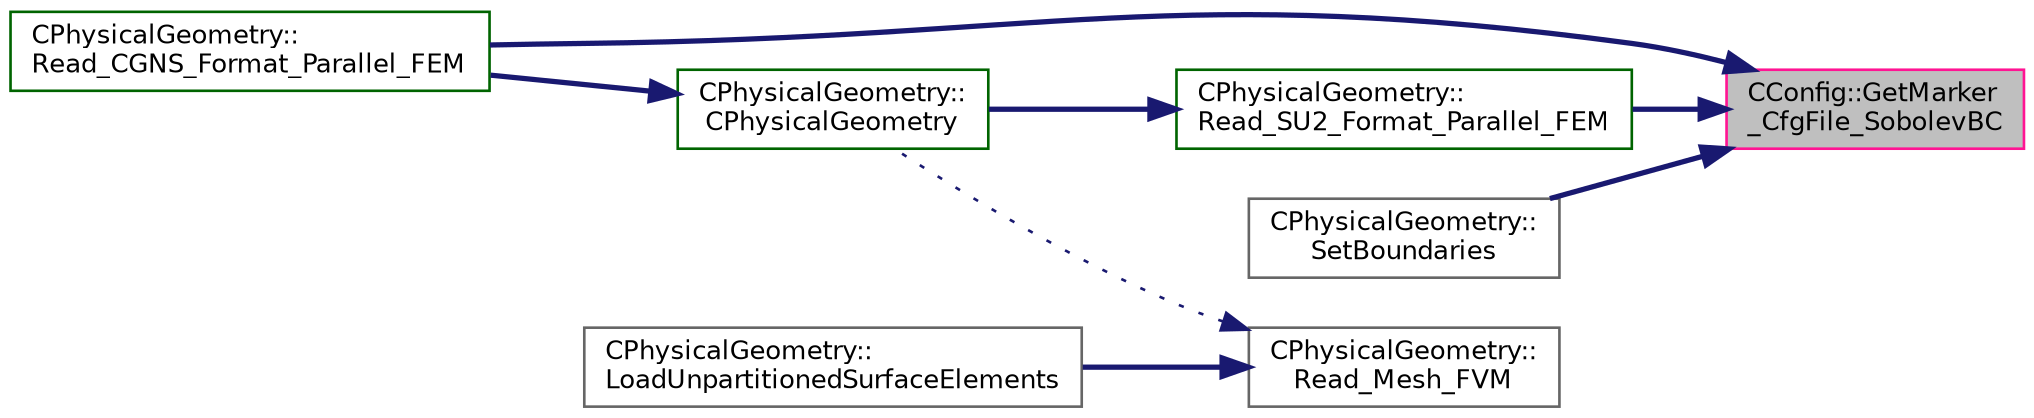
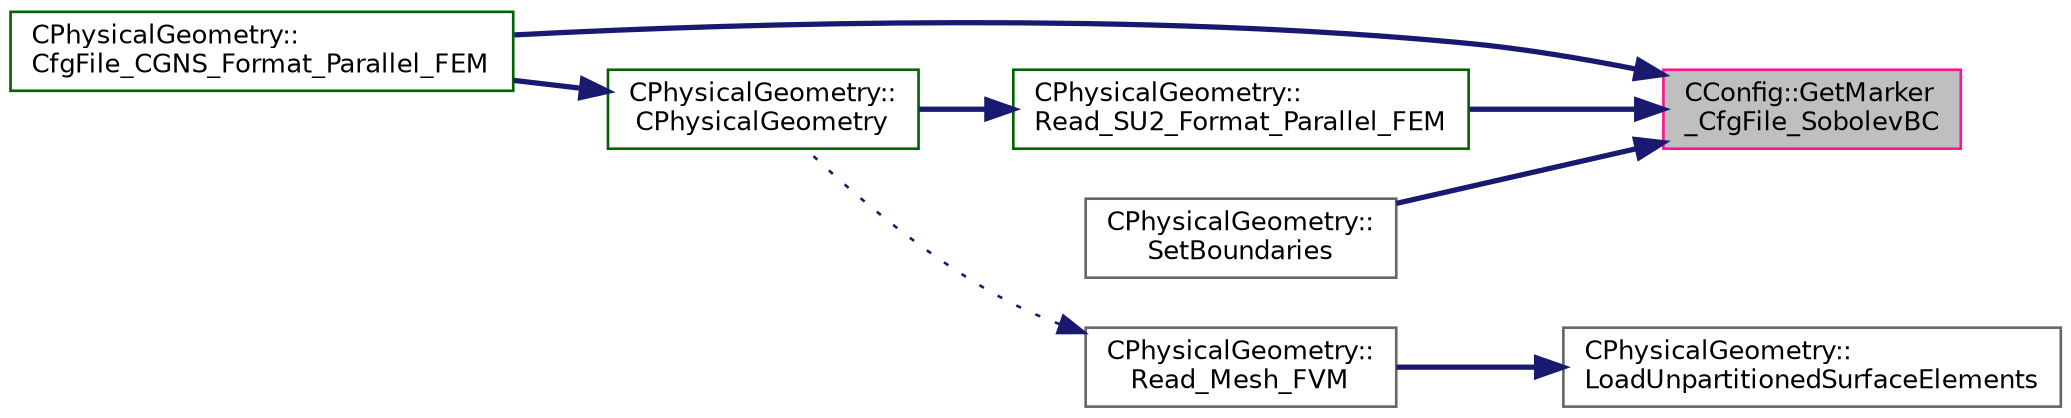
(250, 51) -> (262, 51)
(1152, 367) -> (1466, 367)
